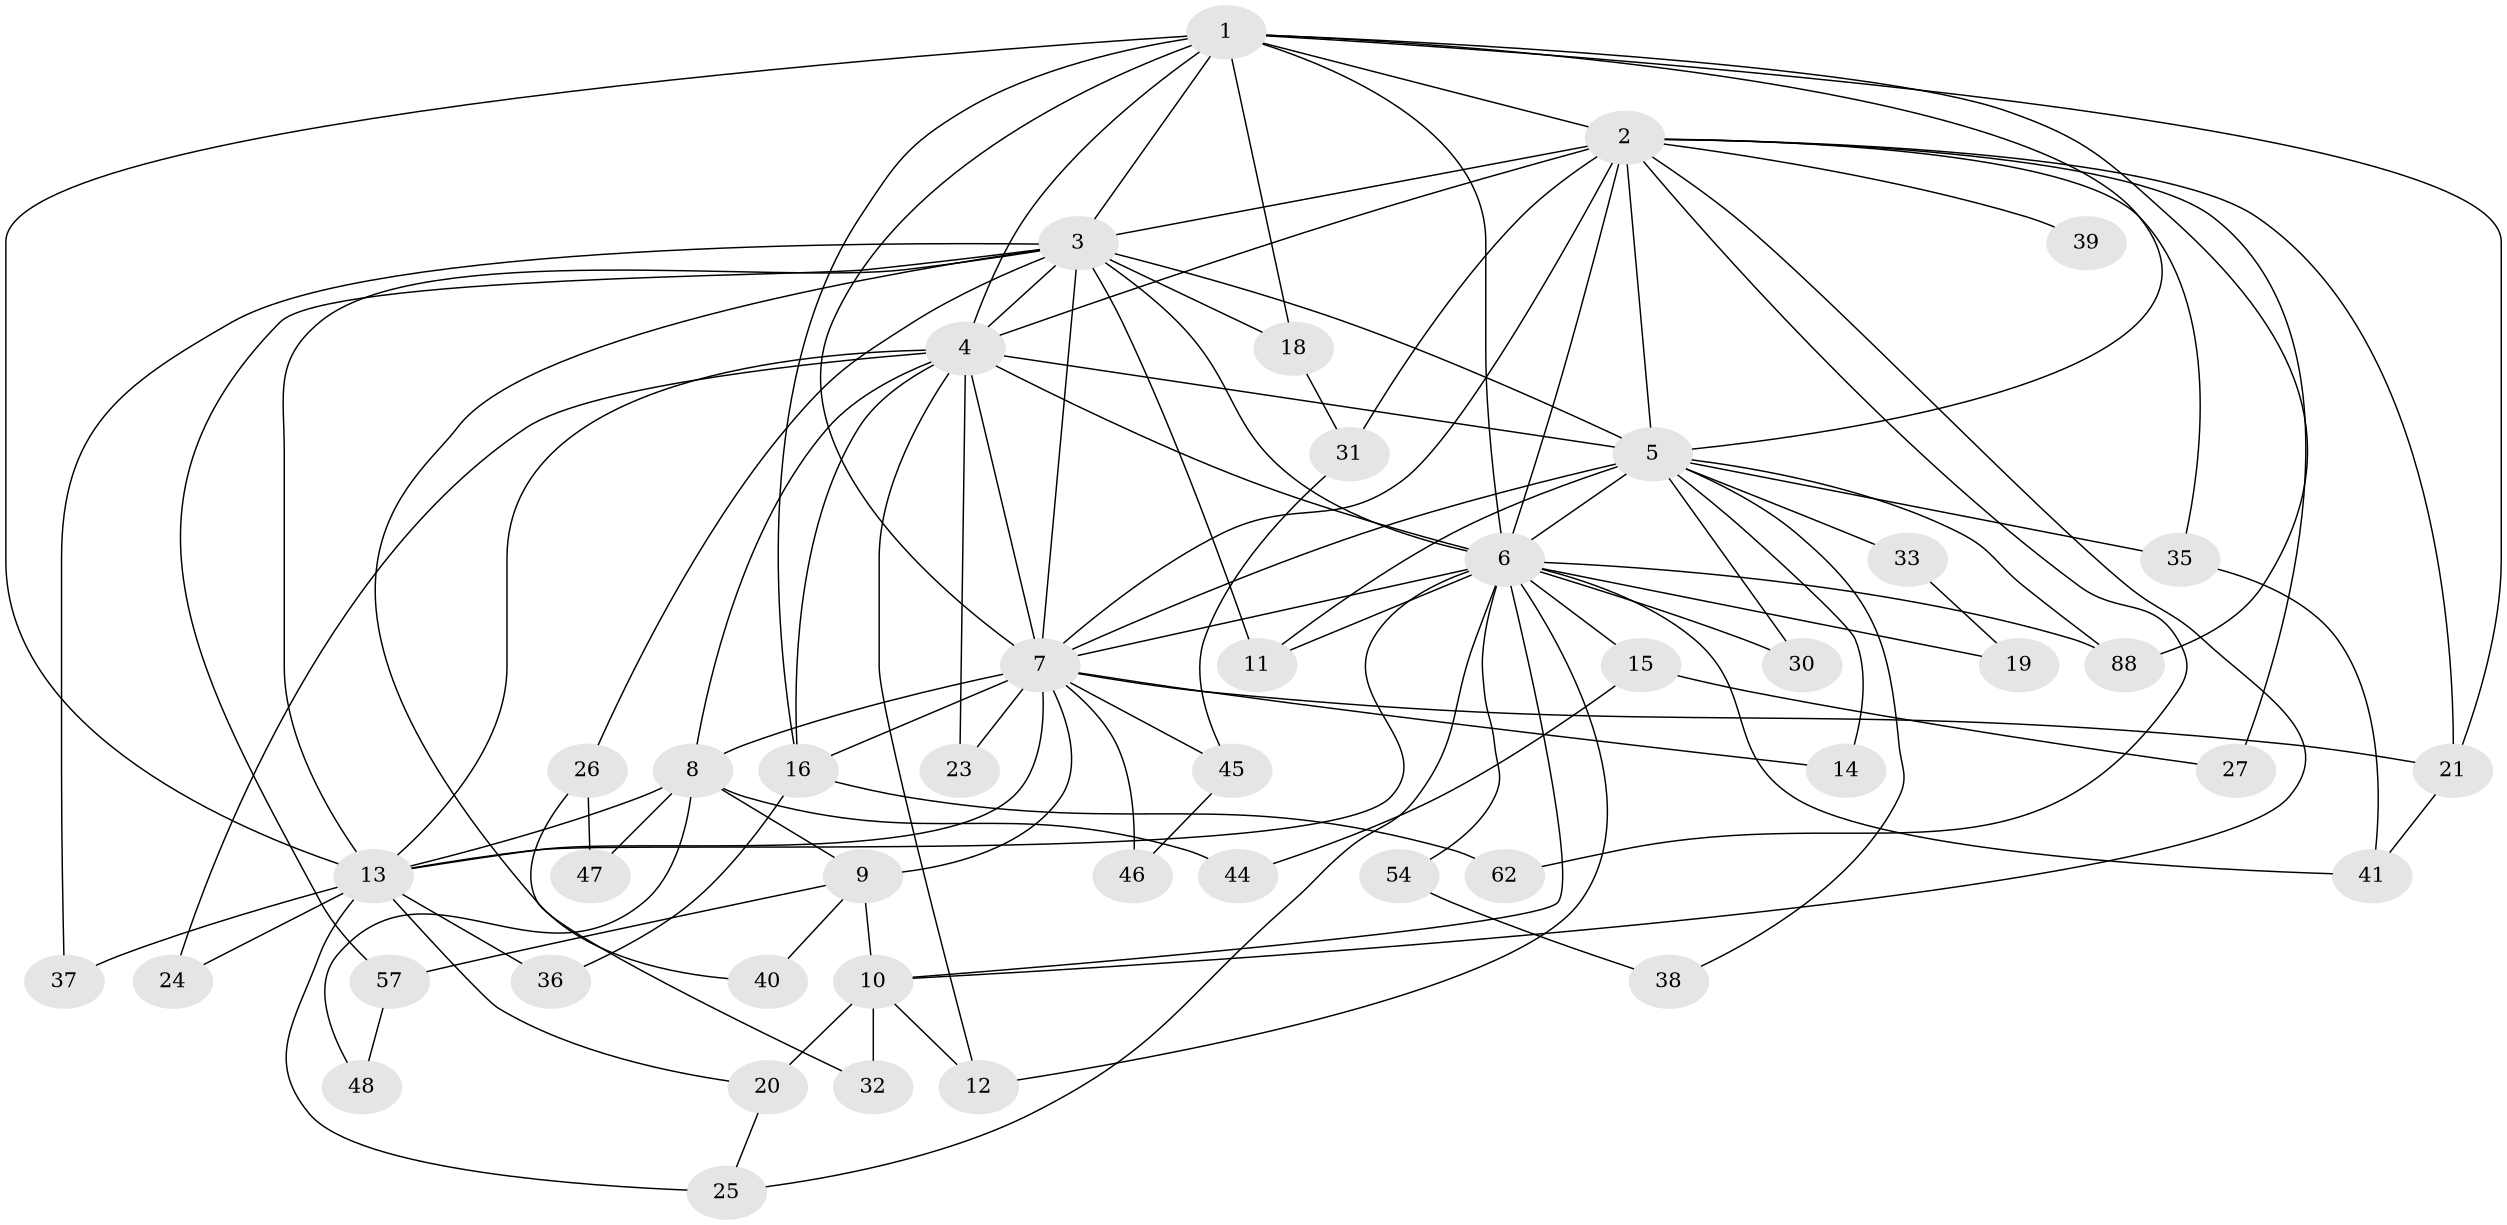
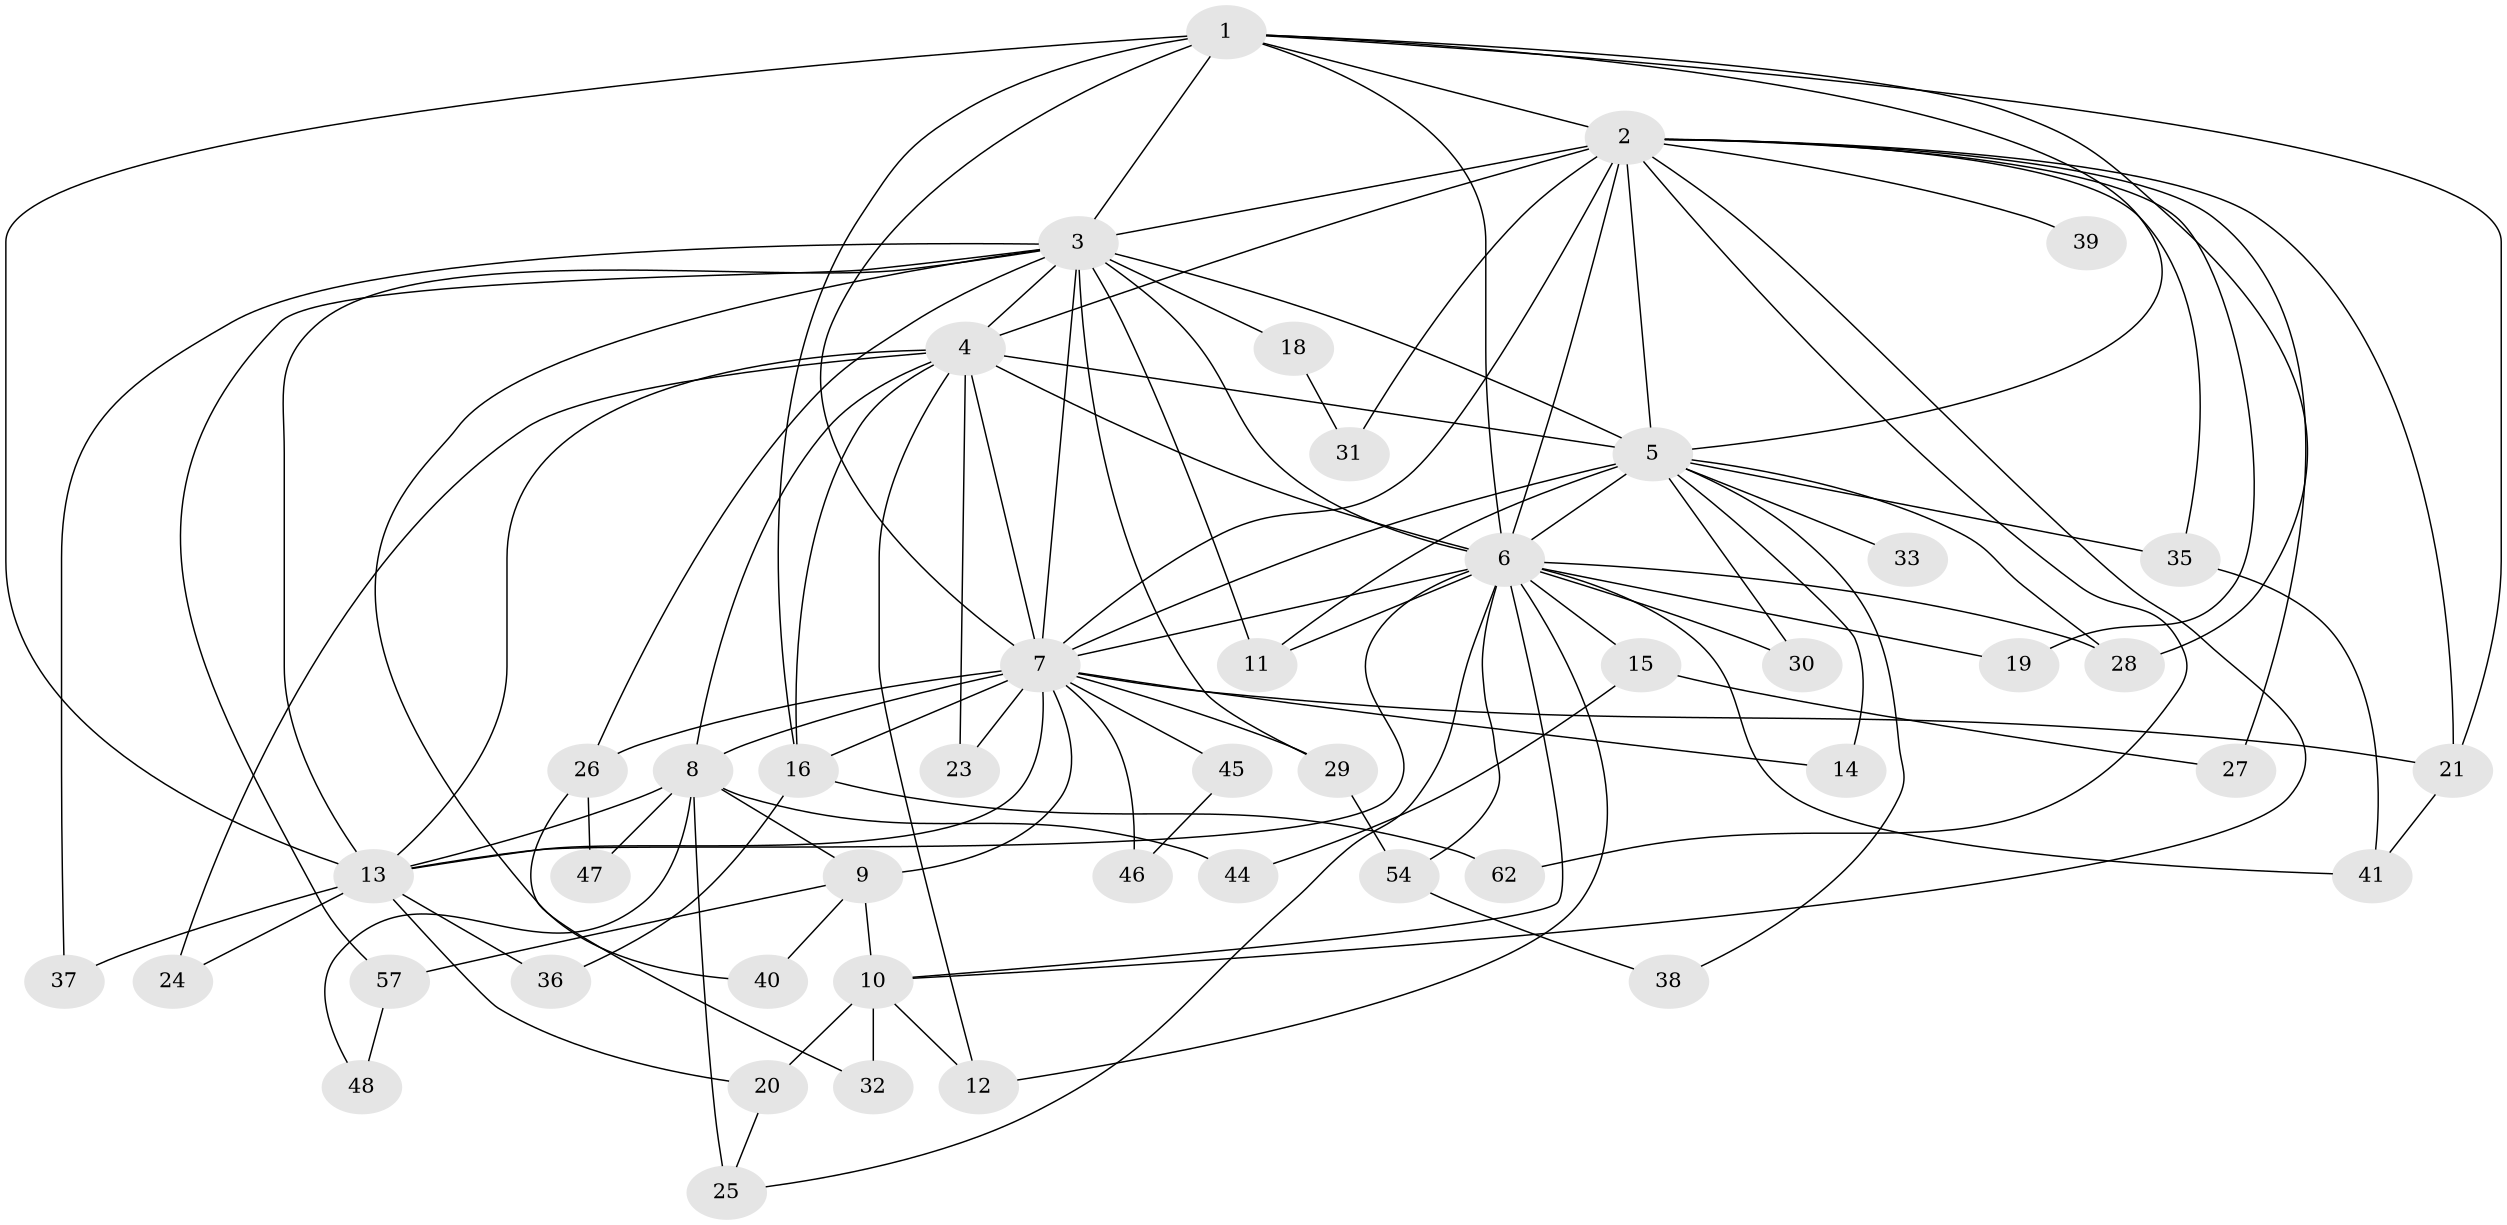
(1064, 169) -> none
(1260, 191) -> none
(1950, 600) -> (2209, 268)
(1221, 603) -> none
(2125, 665) -> (2125, 665)
none -> (807, 702)
none -> (1338, 771)
(377, 1150) -> (704, 991)
